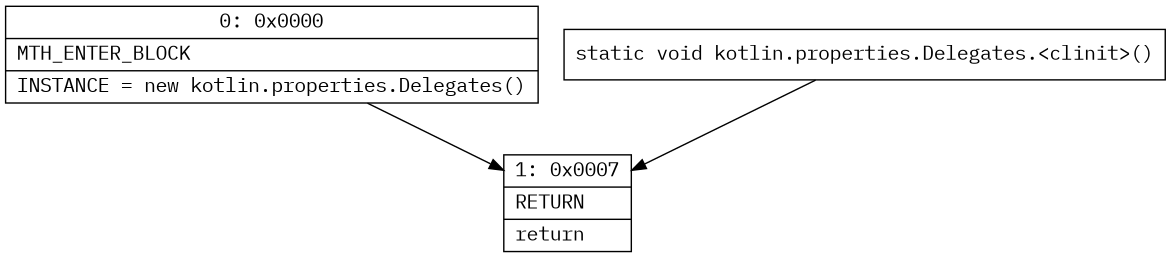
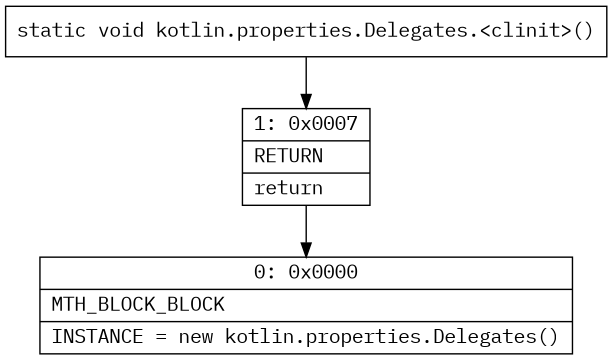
(104, 54) -> (138, 305)
(429, 134) -> (306, 224)
